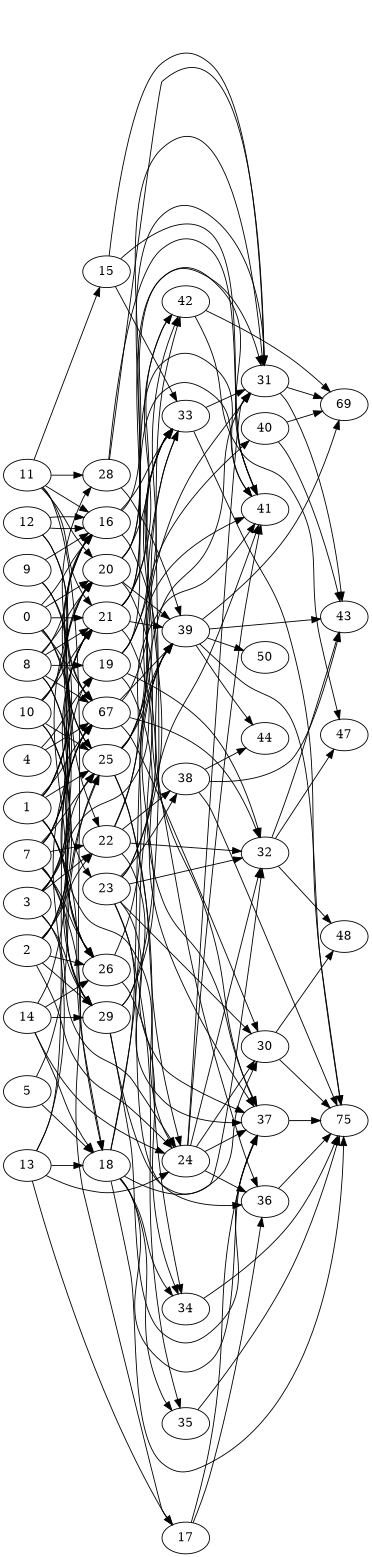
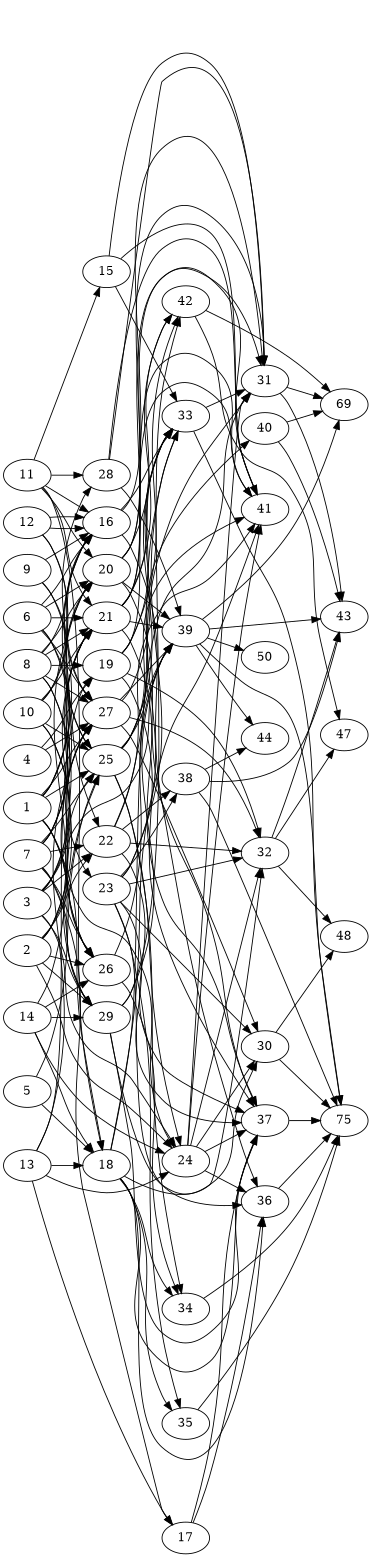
(27, 618) -> (27, 618)
(107, 713) -> (107, 713)
(232, 1447) -> (165, 1449)
